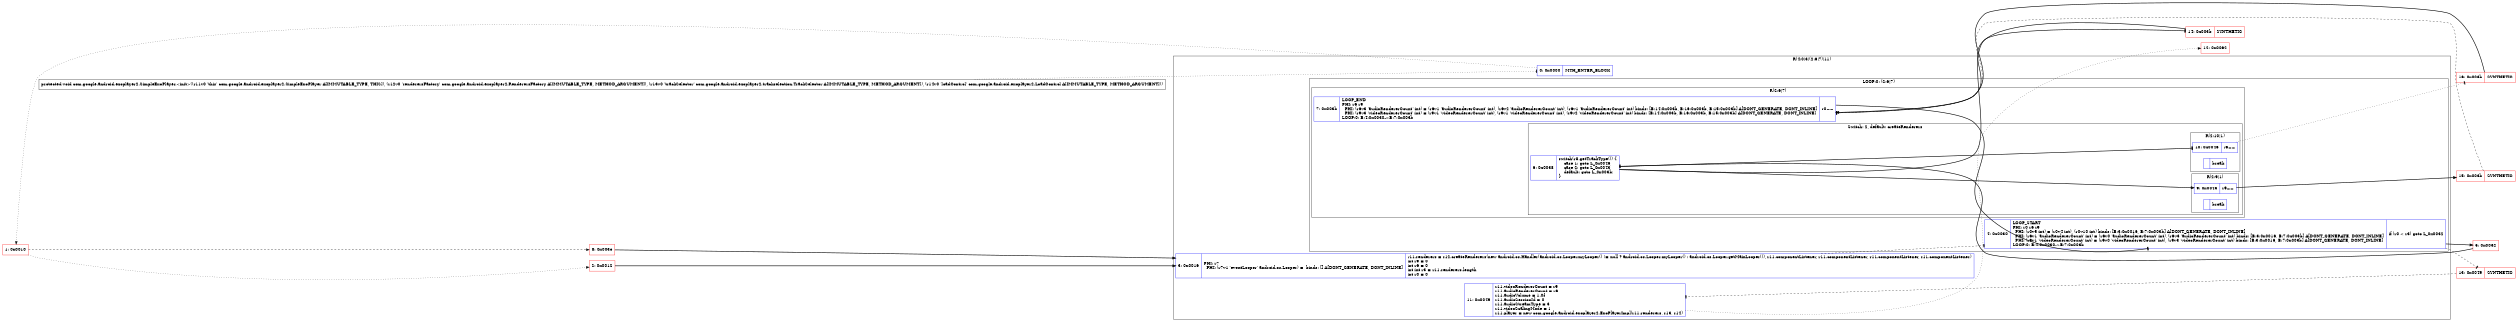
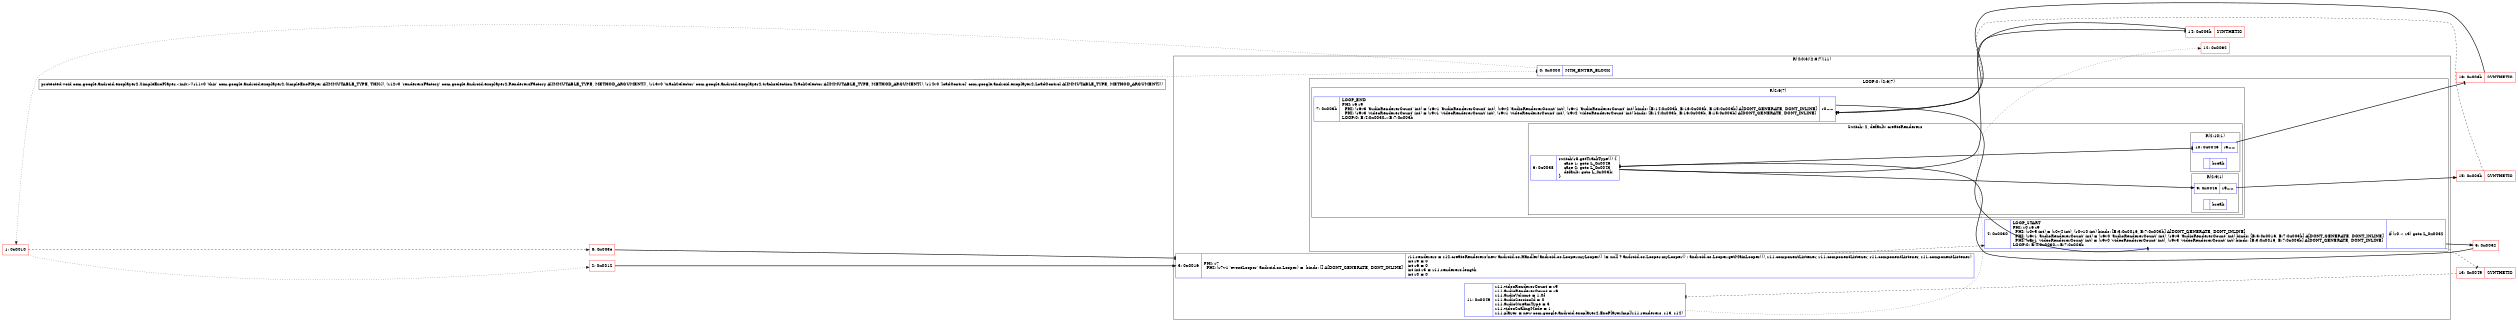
(2350, 113) -> (2350, 113)
(1910, 249) -> (1909, 249)
(894, 254) -> (895, 254)
